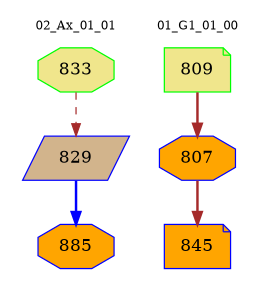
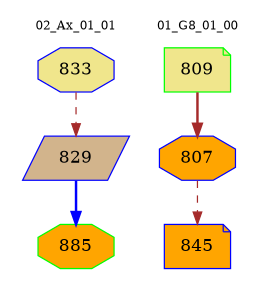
(198, 26) -> (198, 26)
(76, 70) -> (76, 70)
(197, 196) -> (197, 196)
(76, 247) -> (76, 247)
